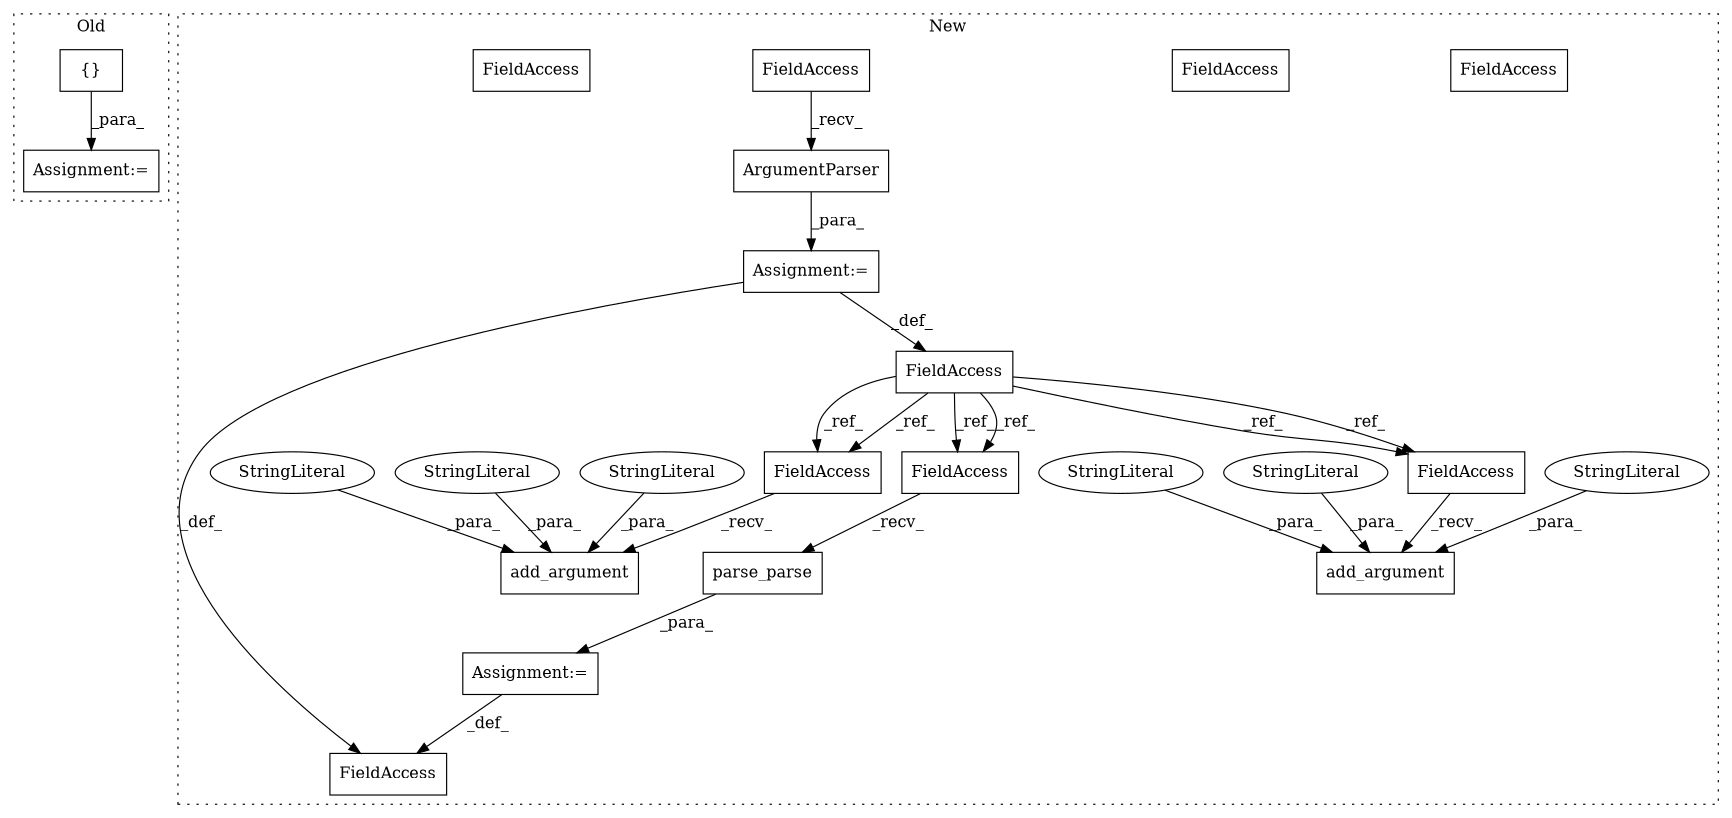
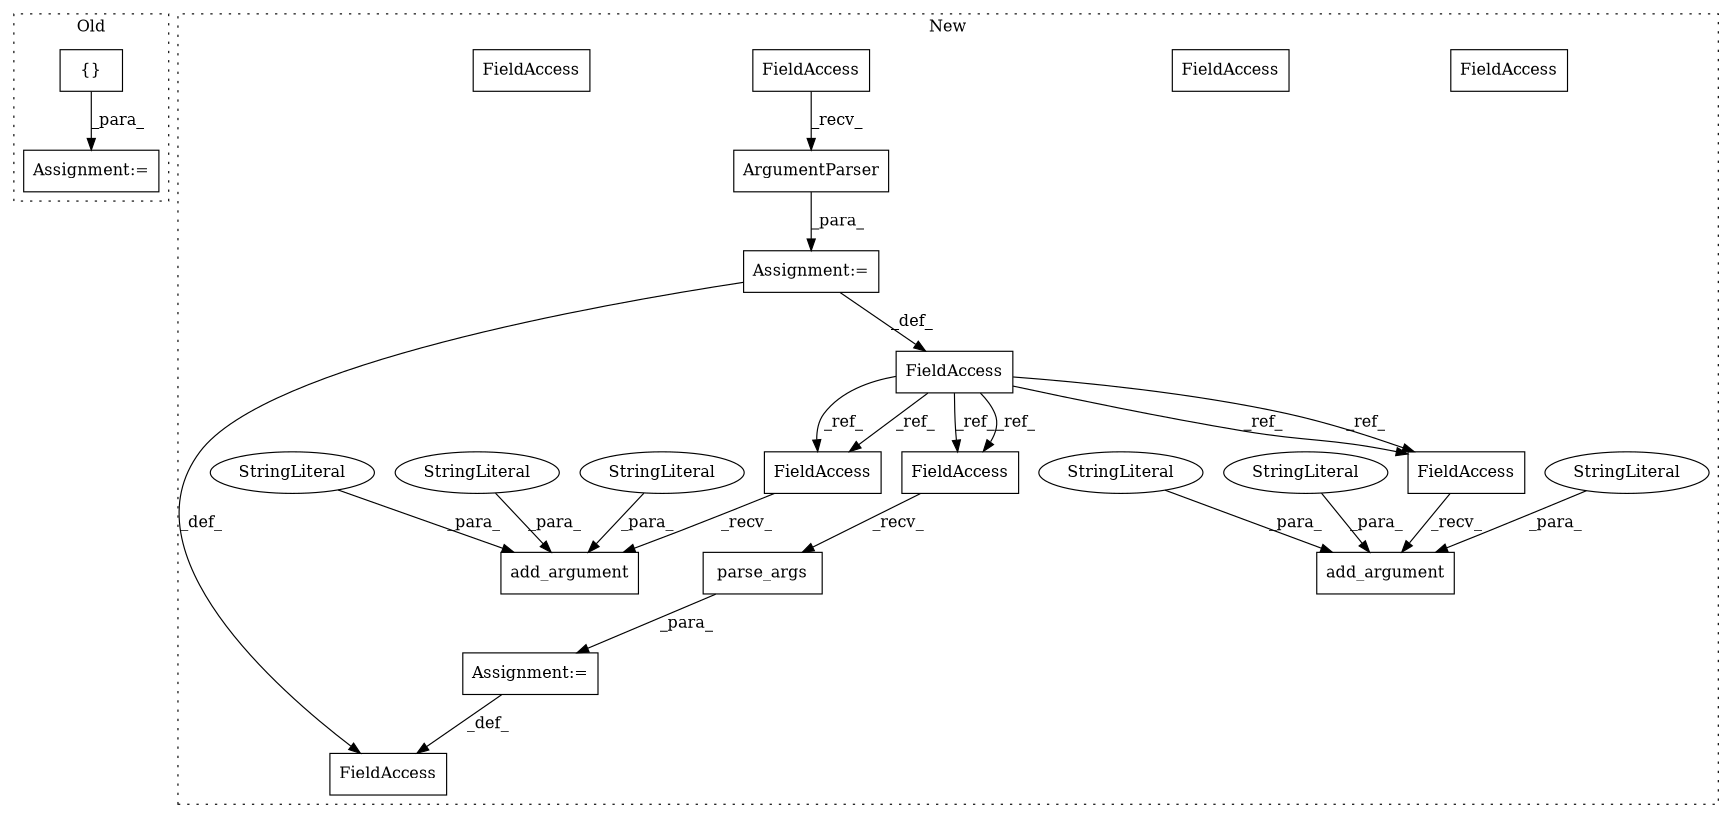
(763, 573) -> (763, 573)
